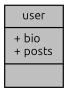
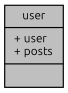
(28, 39) -> (30, 39)
